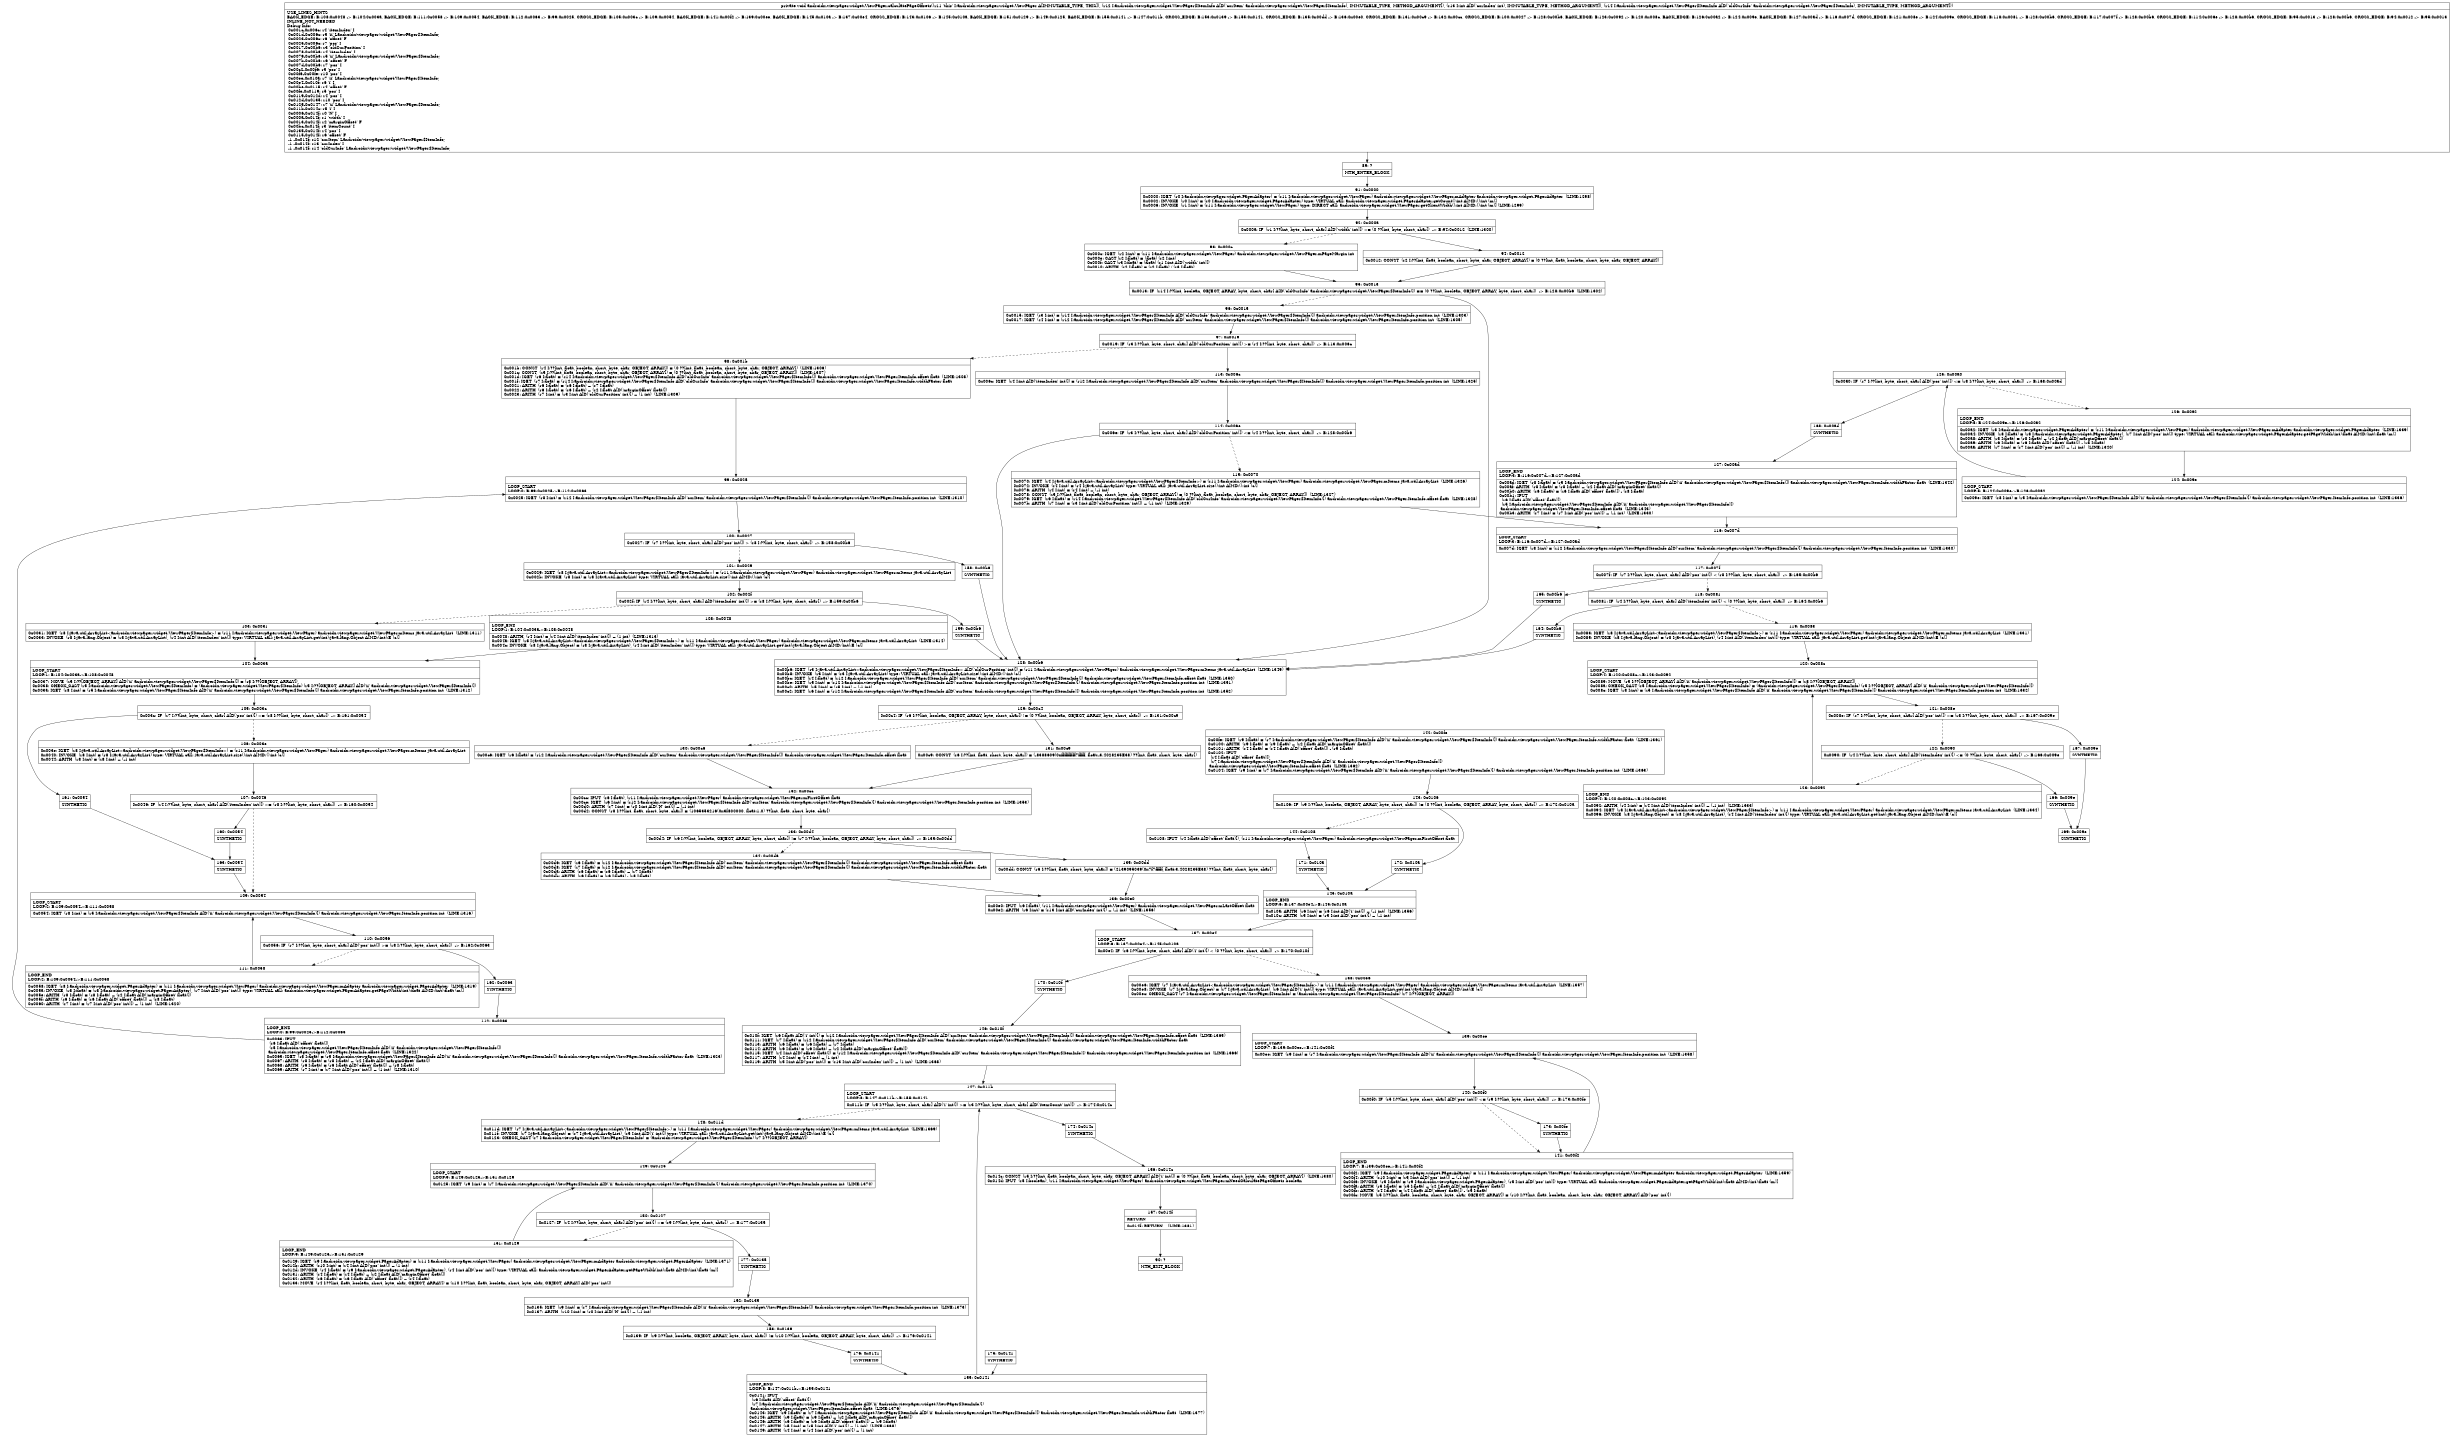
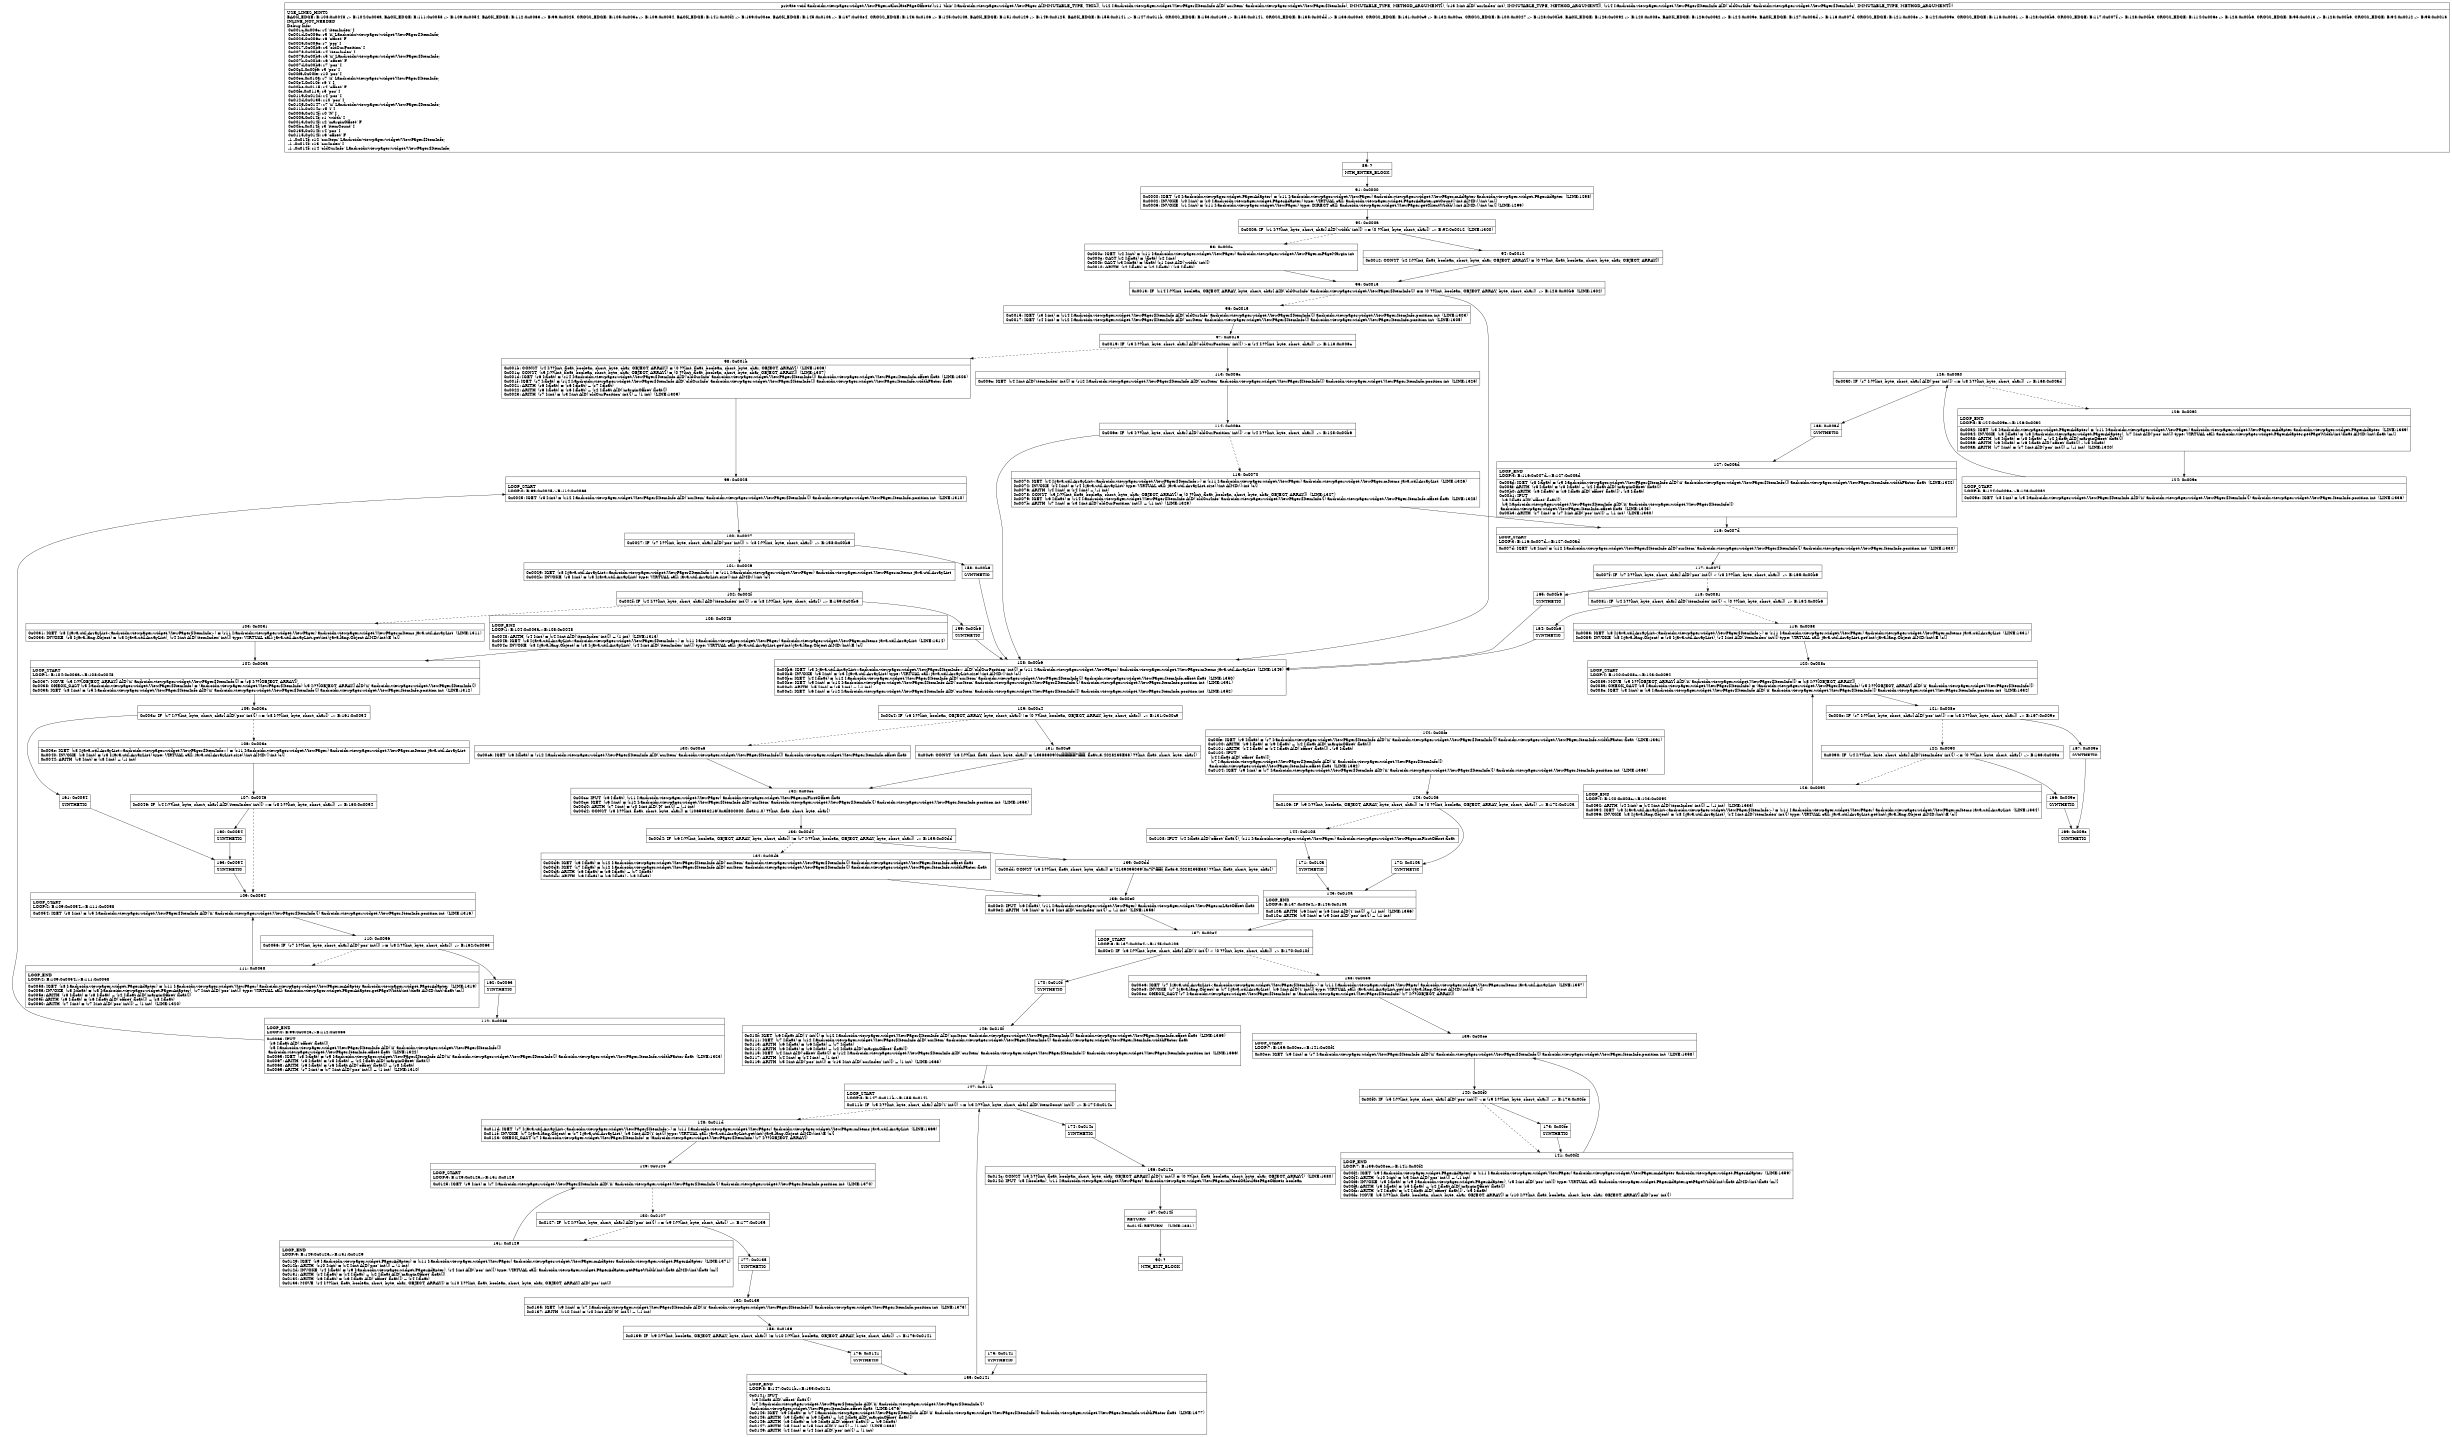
(1030, 699) -> none
(653, 1199) -> (653, 1199)
